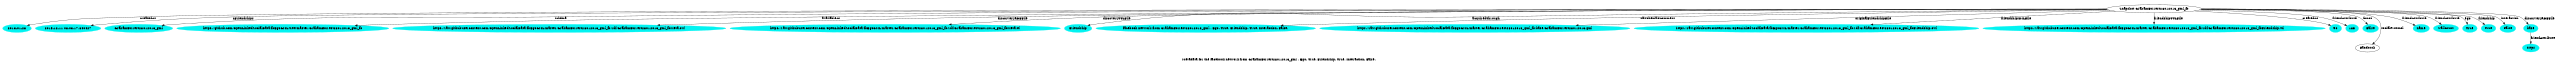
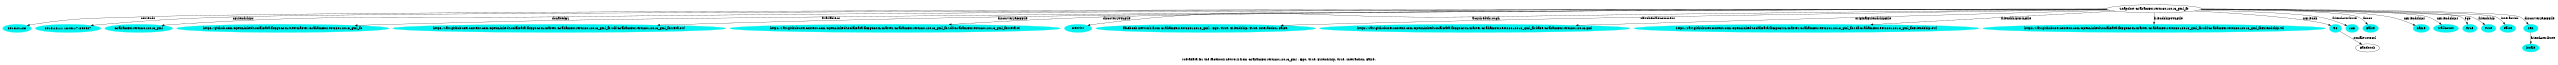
(2303, 10) -> (2350, 37)
(148, 19) -> (148, 19)
(561, 19) -> (561, 19)
(2310, 19) -> (2310, 19)
(2414, 19) -> (2414, 19)
(2448, 19) -> (2448, 19)
(68, 28) -> (68, 28)
(1078, 28) -> (1078, 28)
(2531, 28) -> (2531, 28)
(2531, 48) -> (2531, 48)
